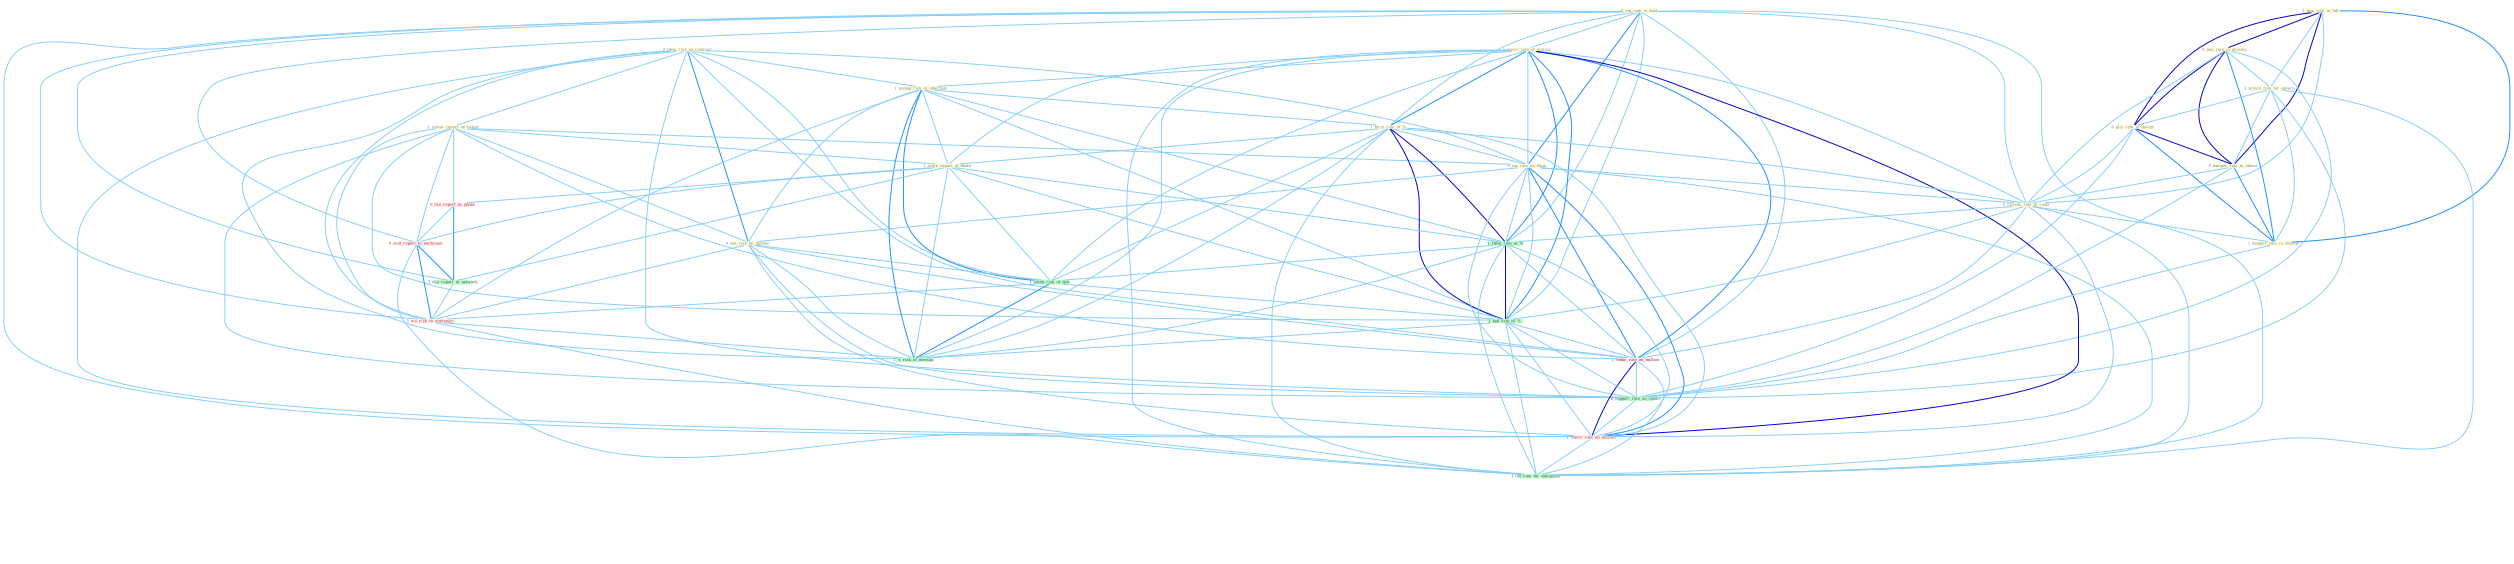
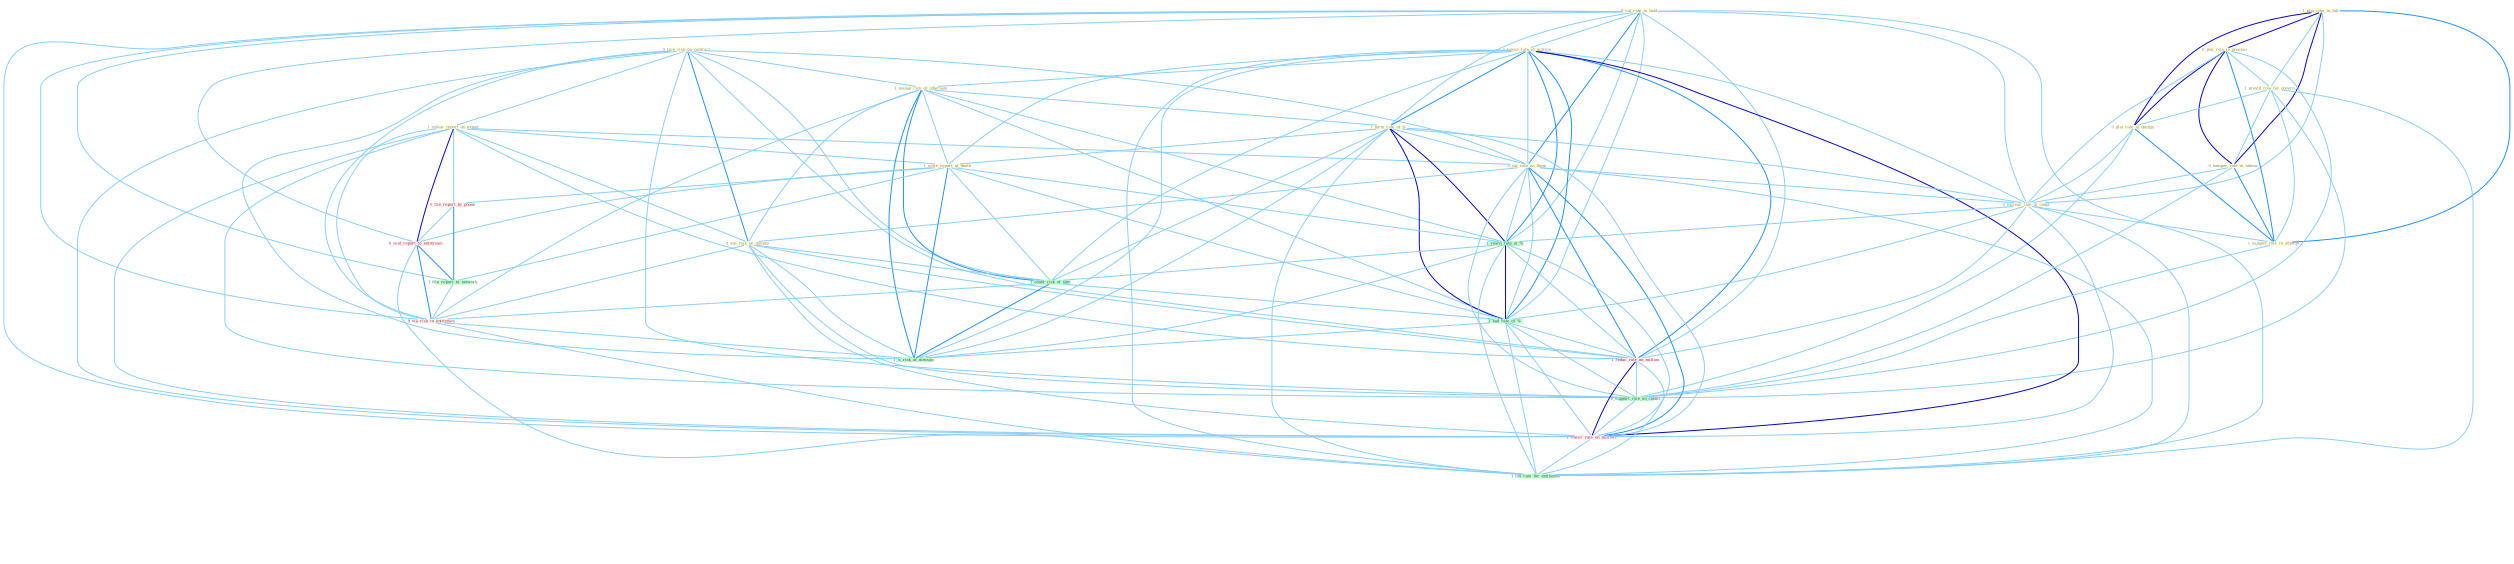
(687, 50) -> (687, 50)
(2184, 147) -> none
(433, 185) -> (433, 185)
(1506, 243) -> (1506, 243)
(934, 244) -> (934, 244)
(1051, 282) -> (1051, 282)
(842, 313) -> (135, 370)
(431, 321) -> (431, 321)
